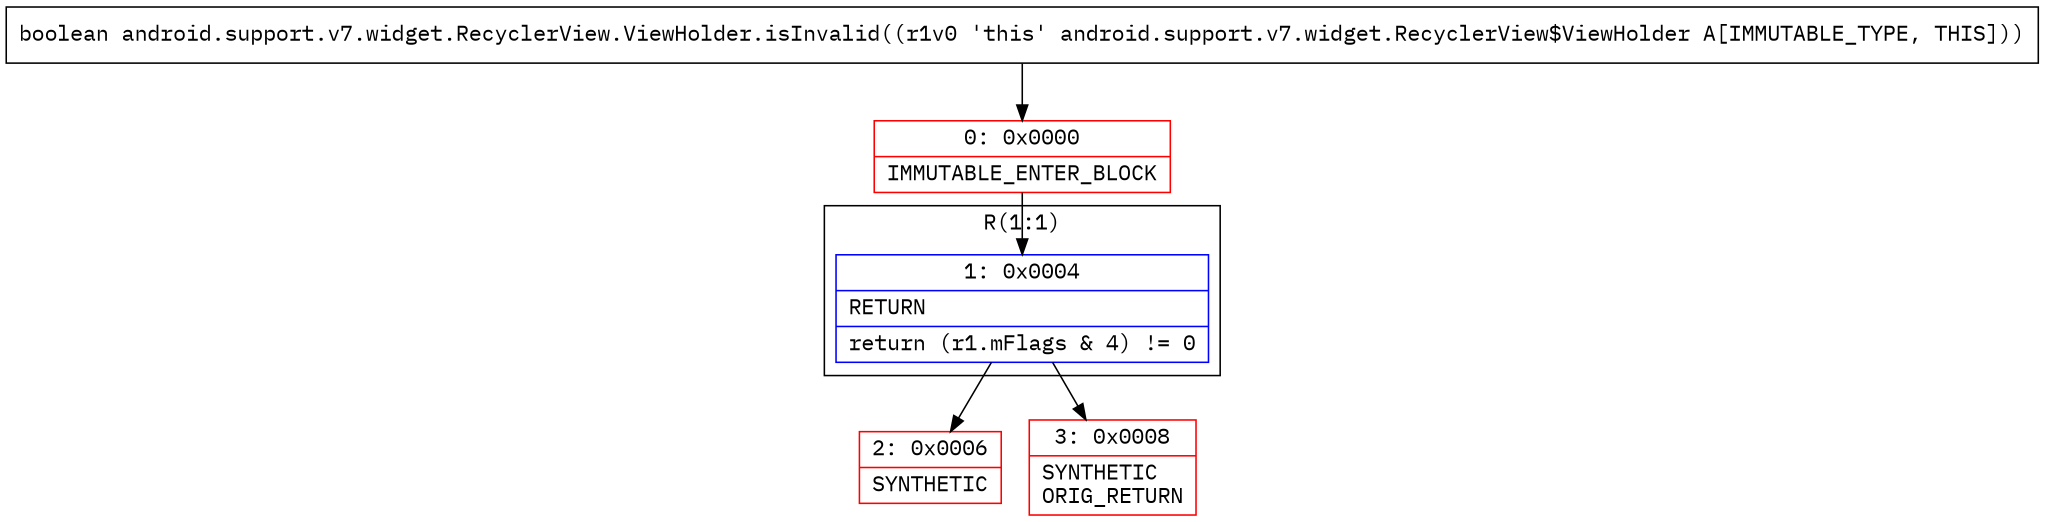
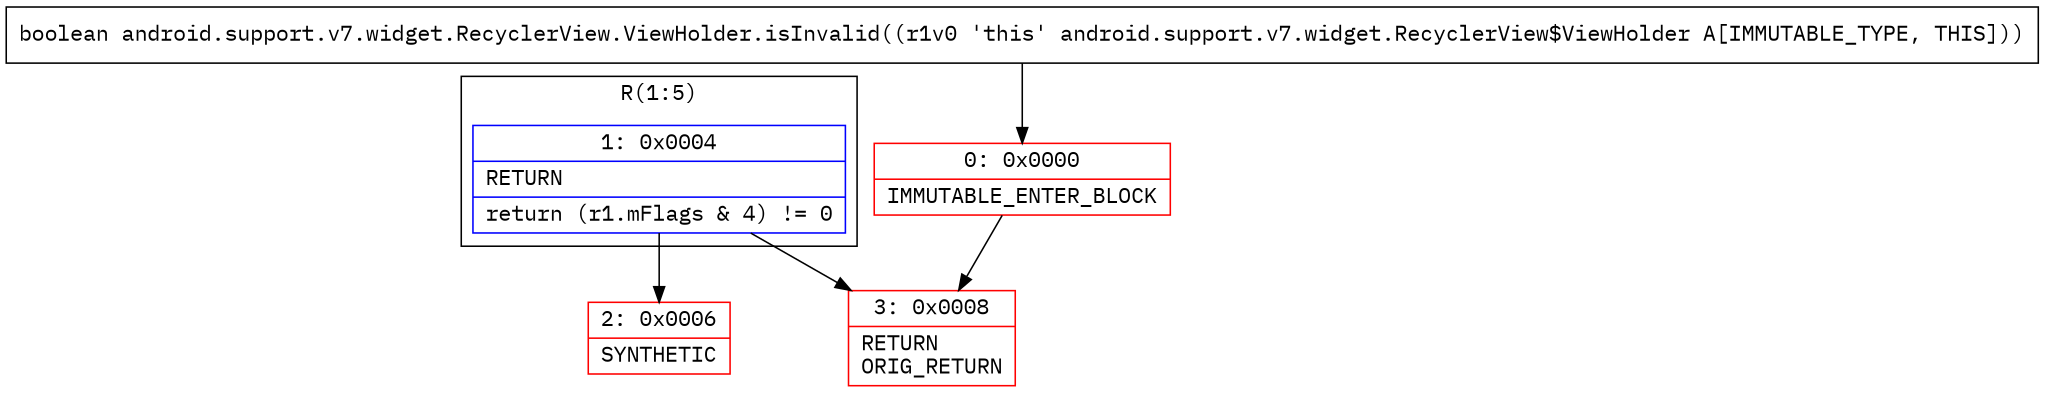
(1022, 216) -> (985, 246)
(1022, 224) -> (659, 94)
(1100, 473) -> (900, 344)
